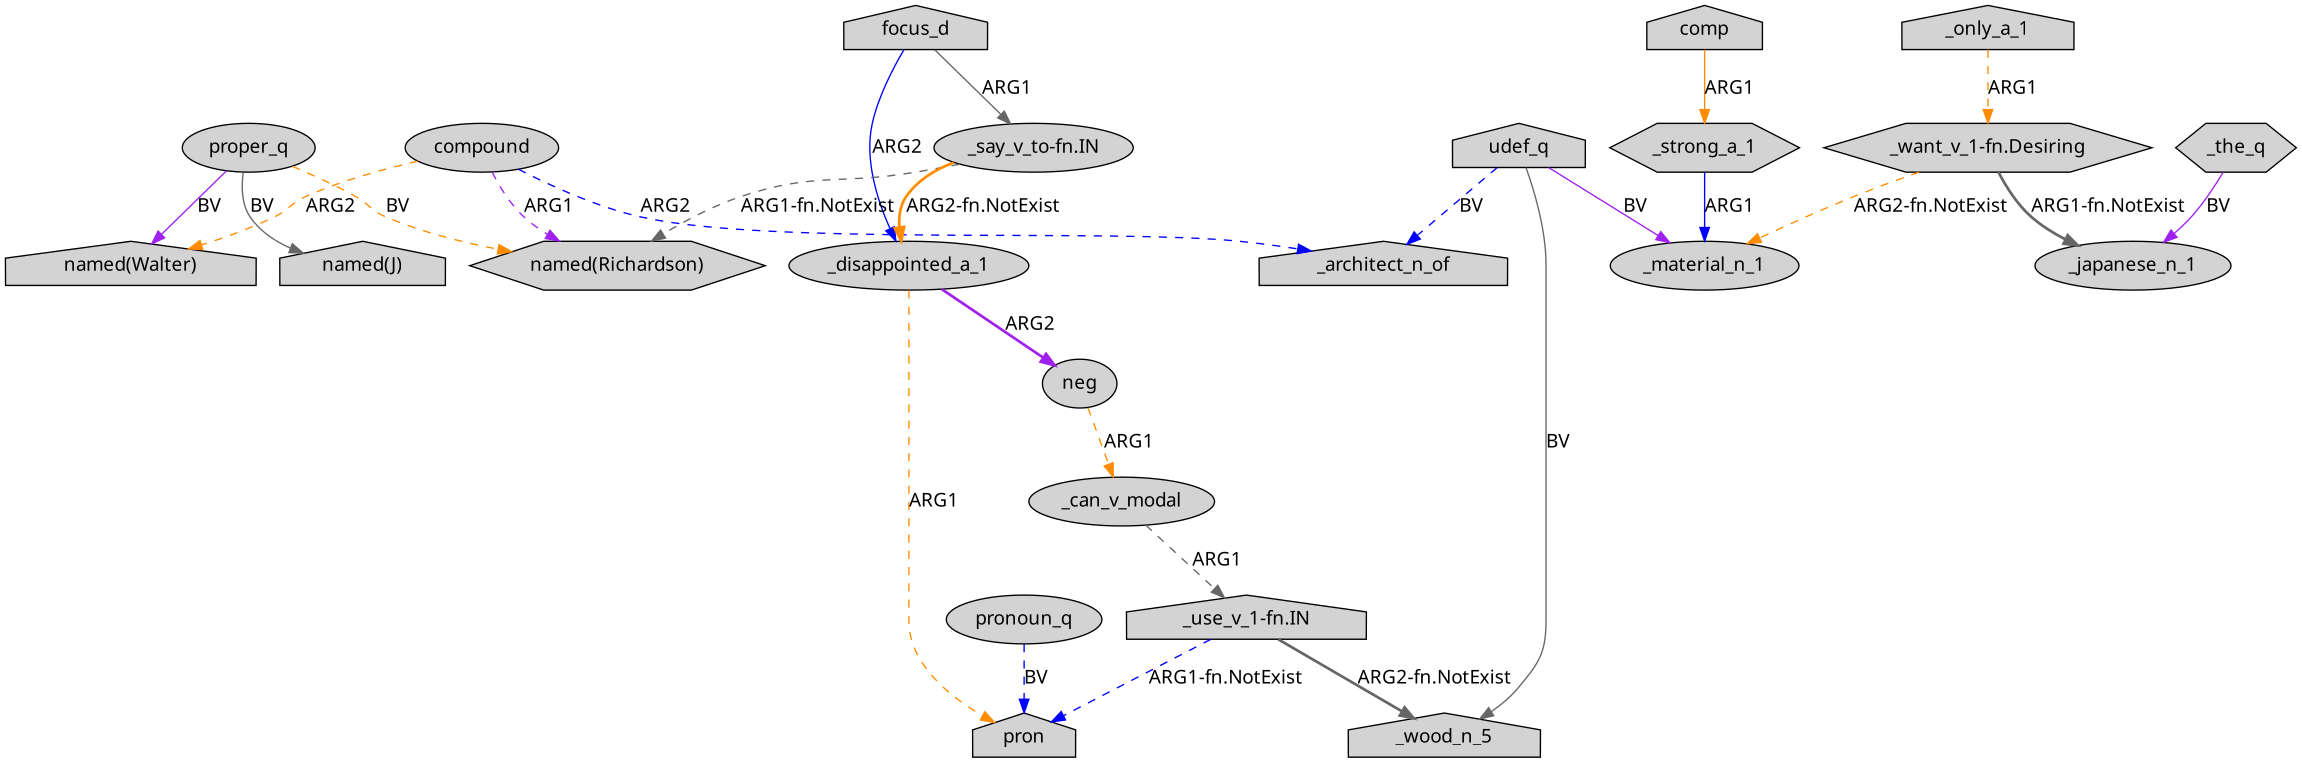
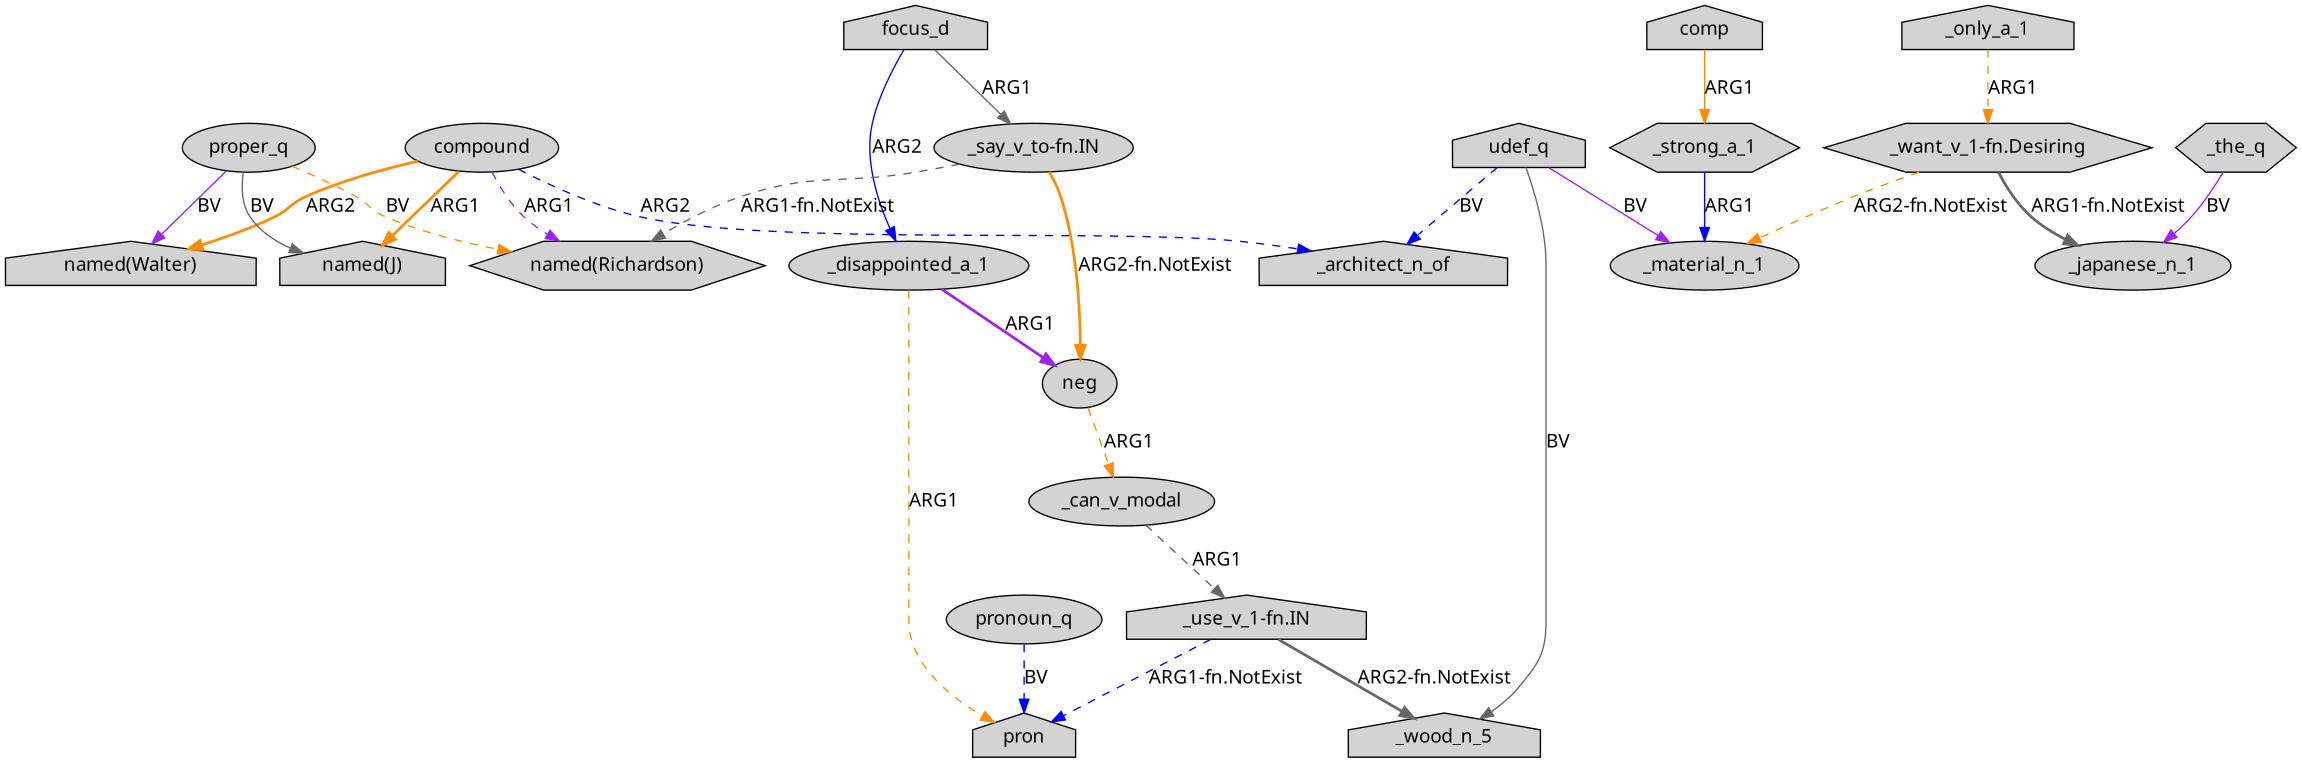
(915, 186) -> (1074, 256)
(307, 196) -> (307, 196)
none -> (426, 203)
(1030, 325) -> (1030, 325)
